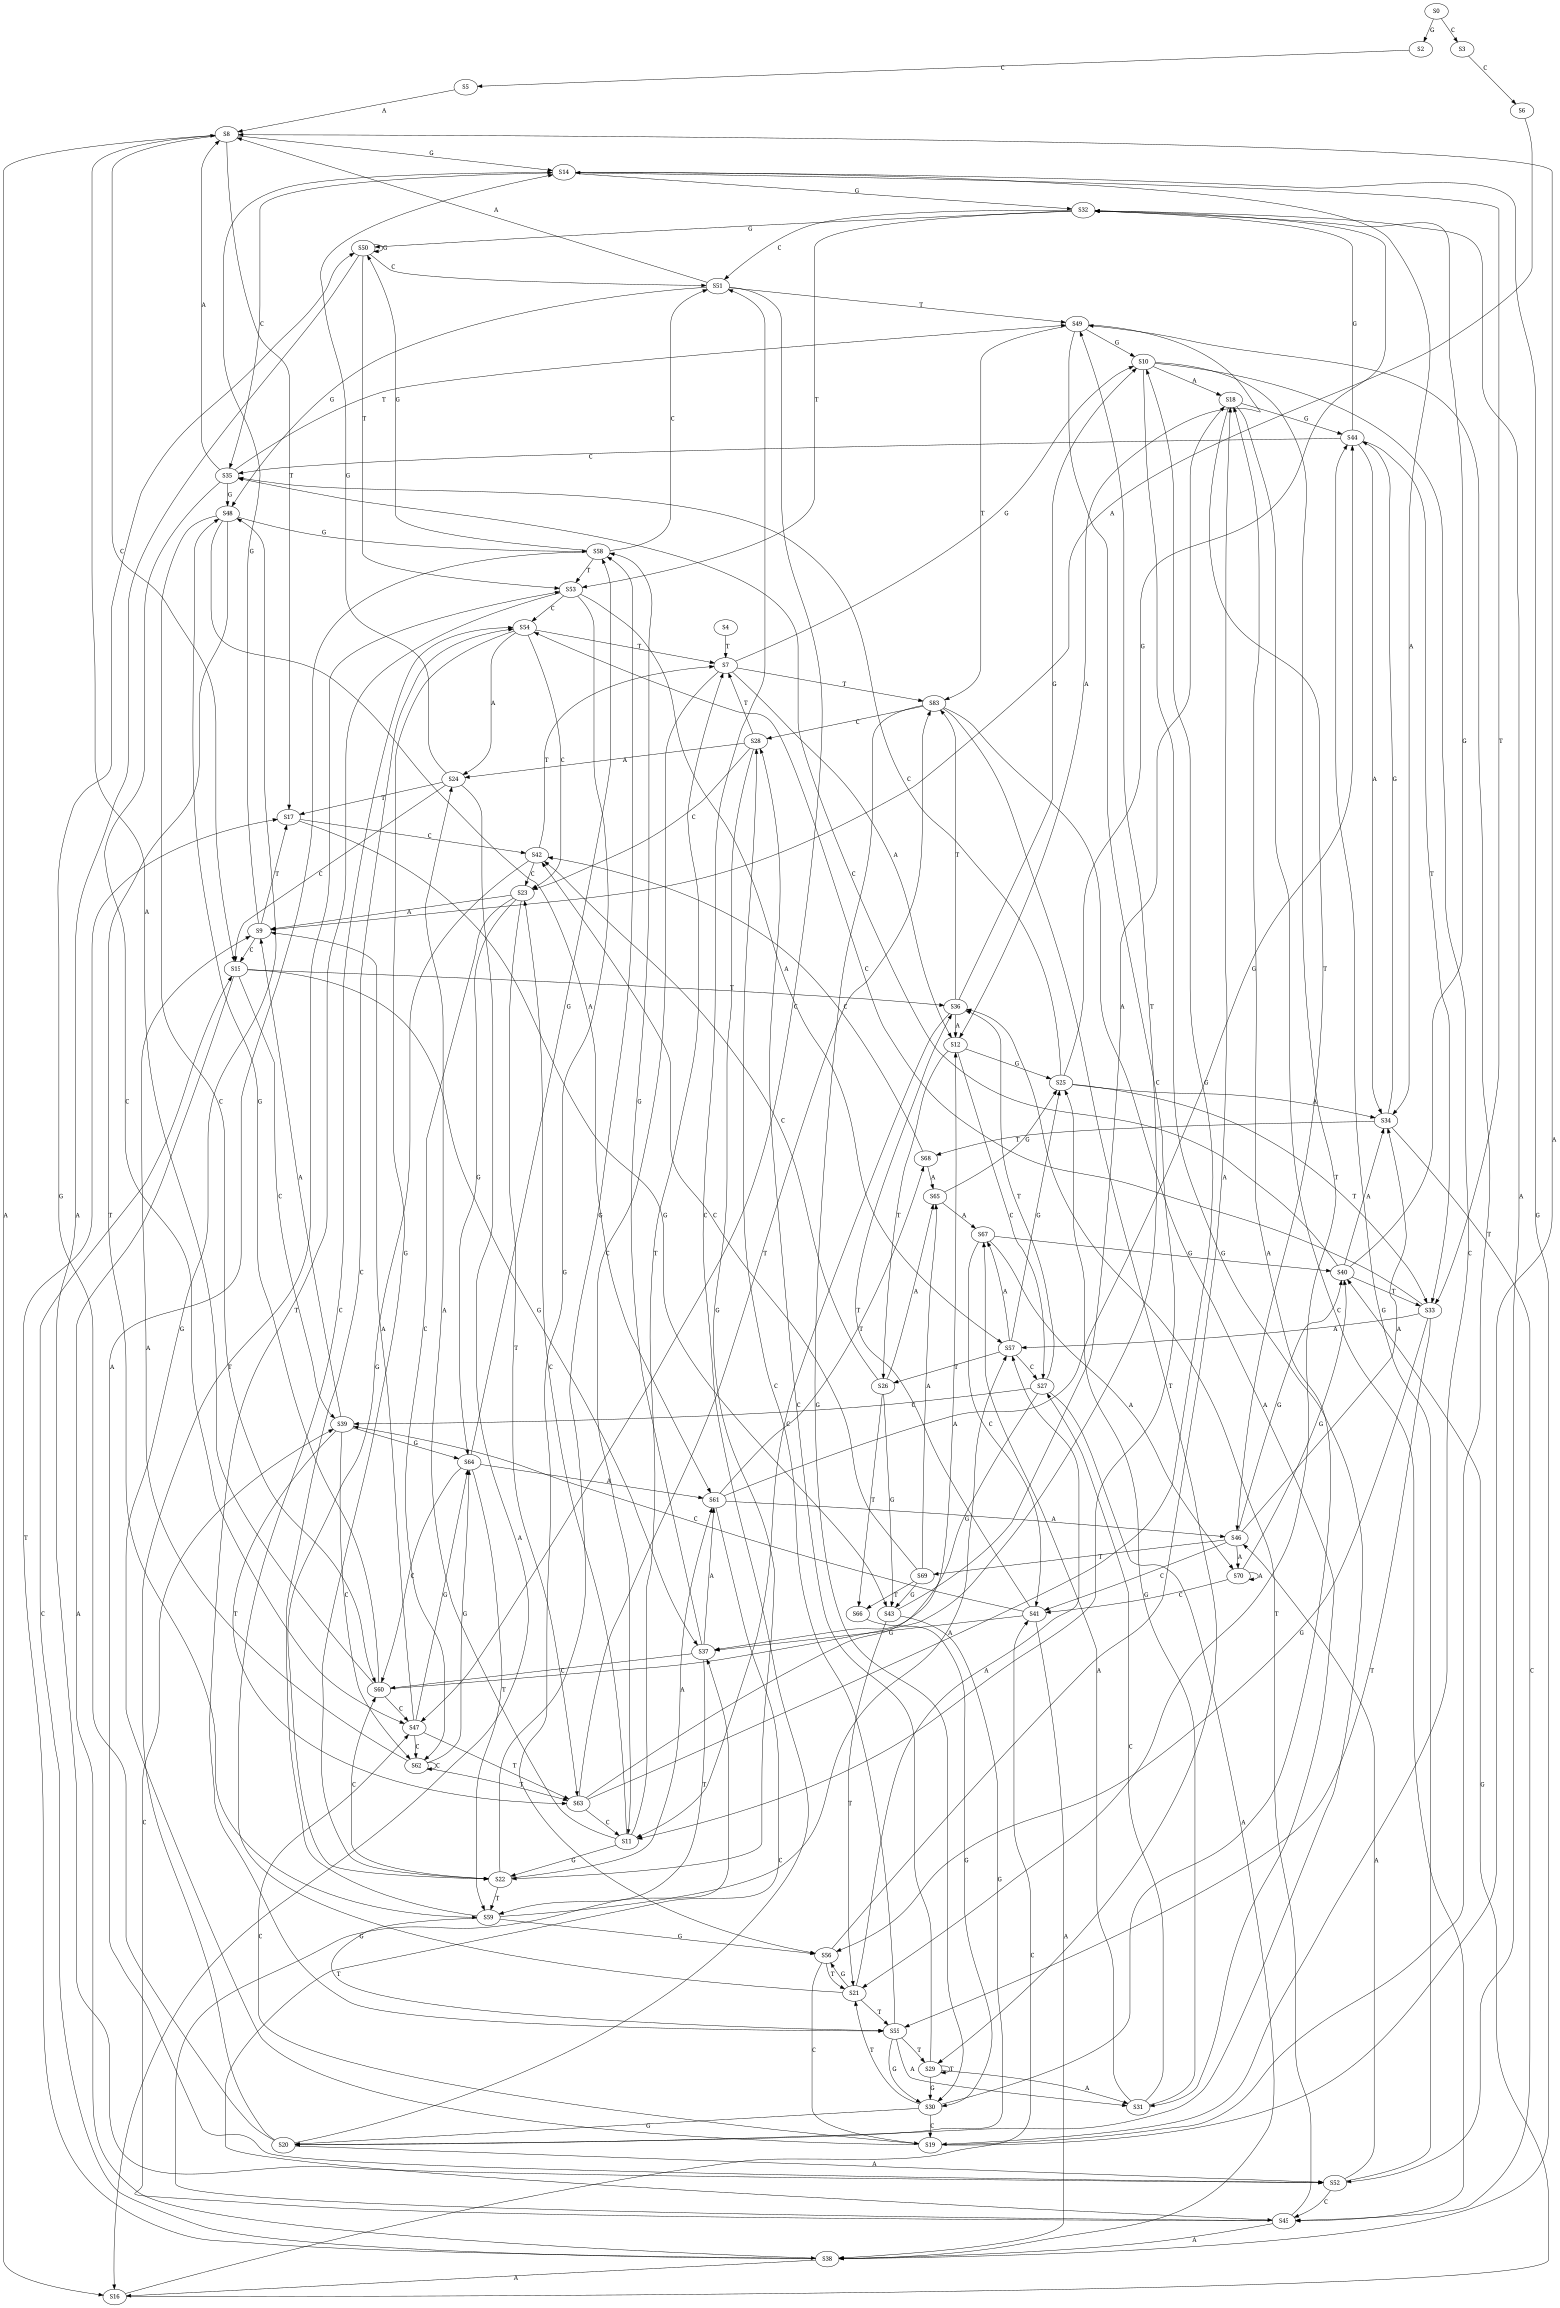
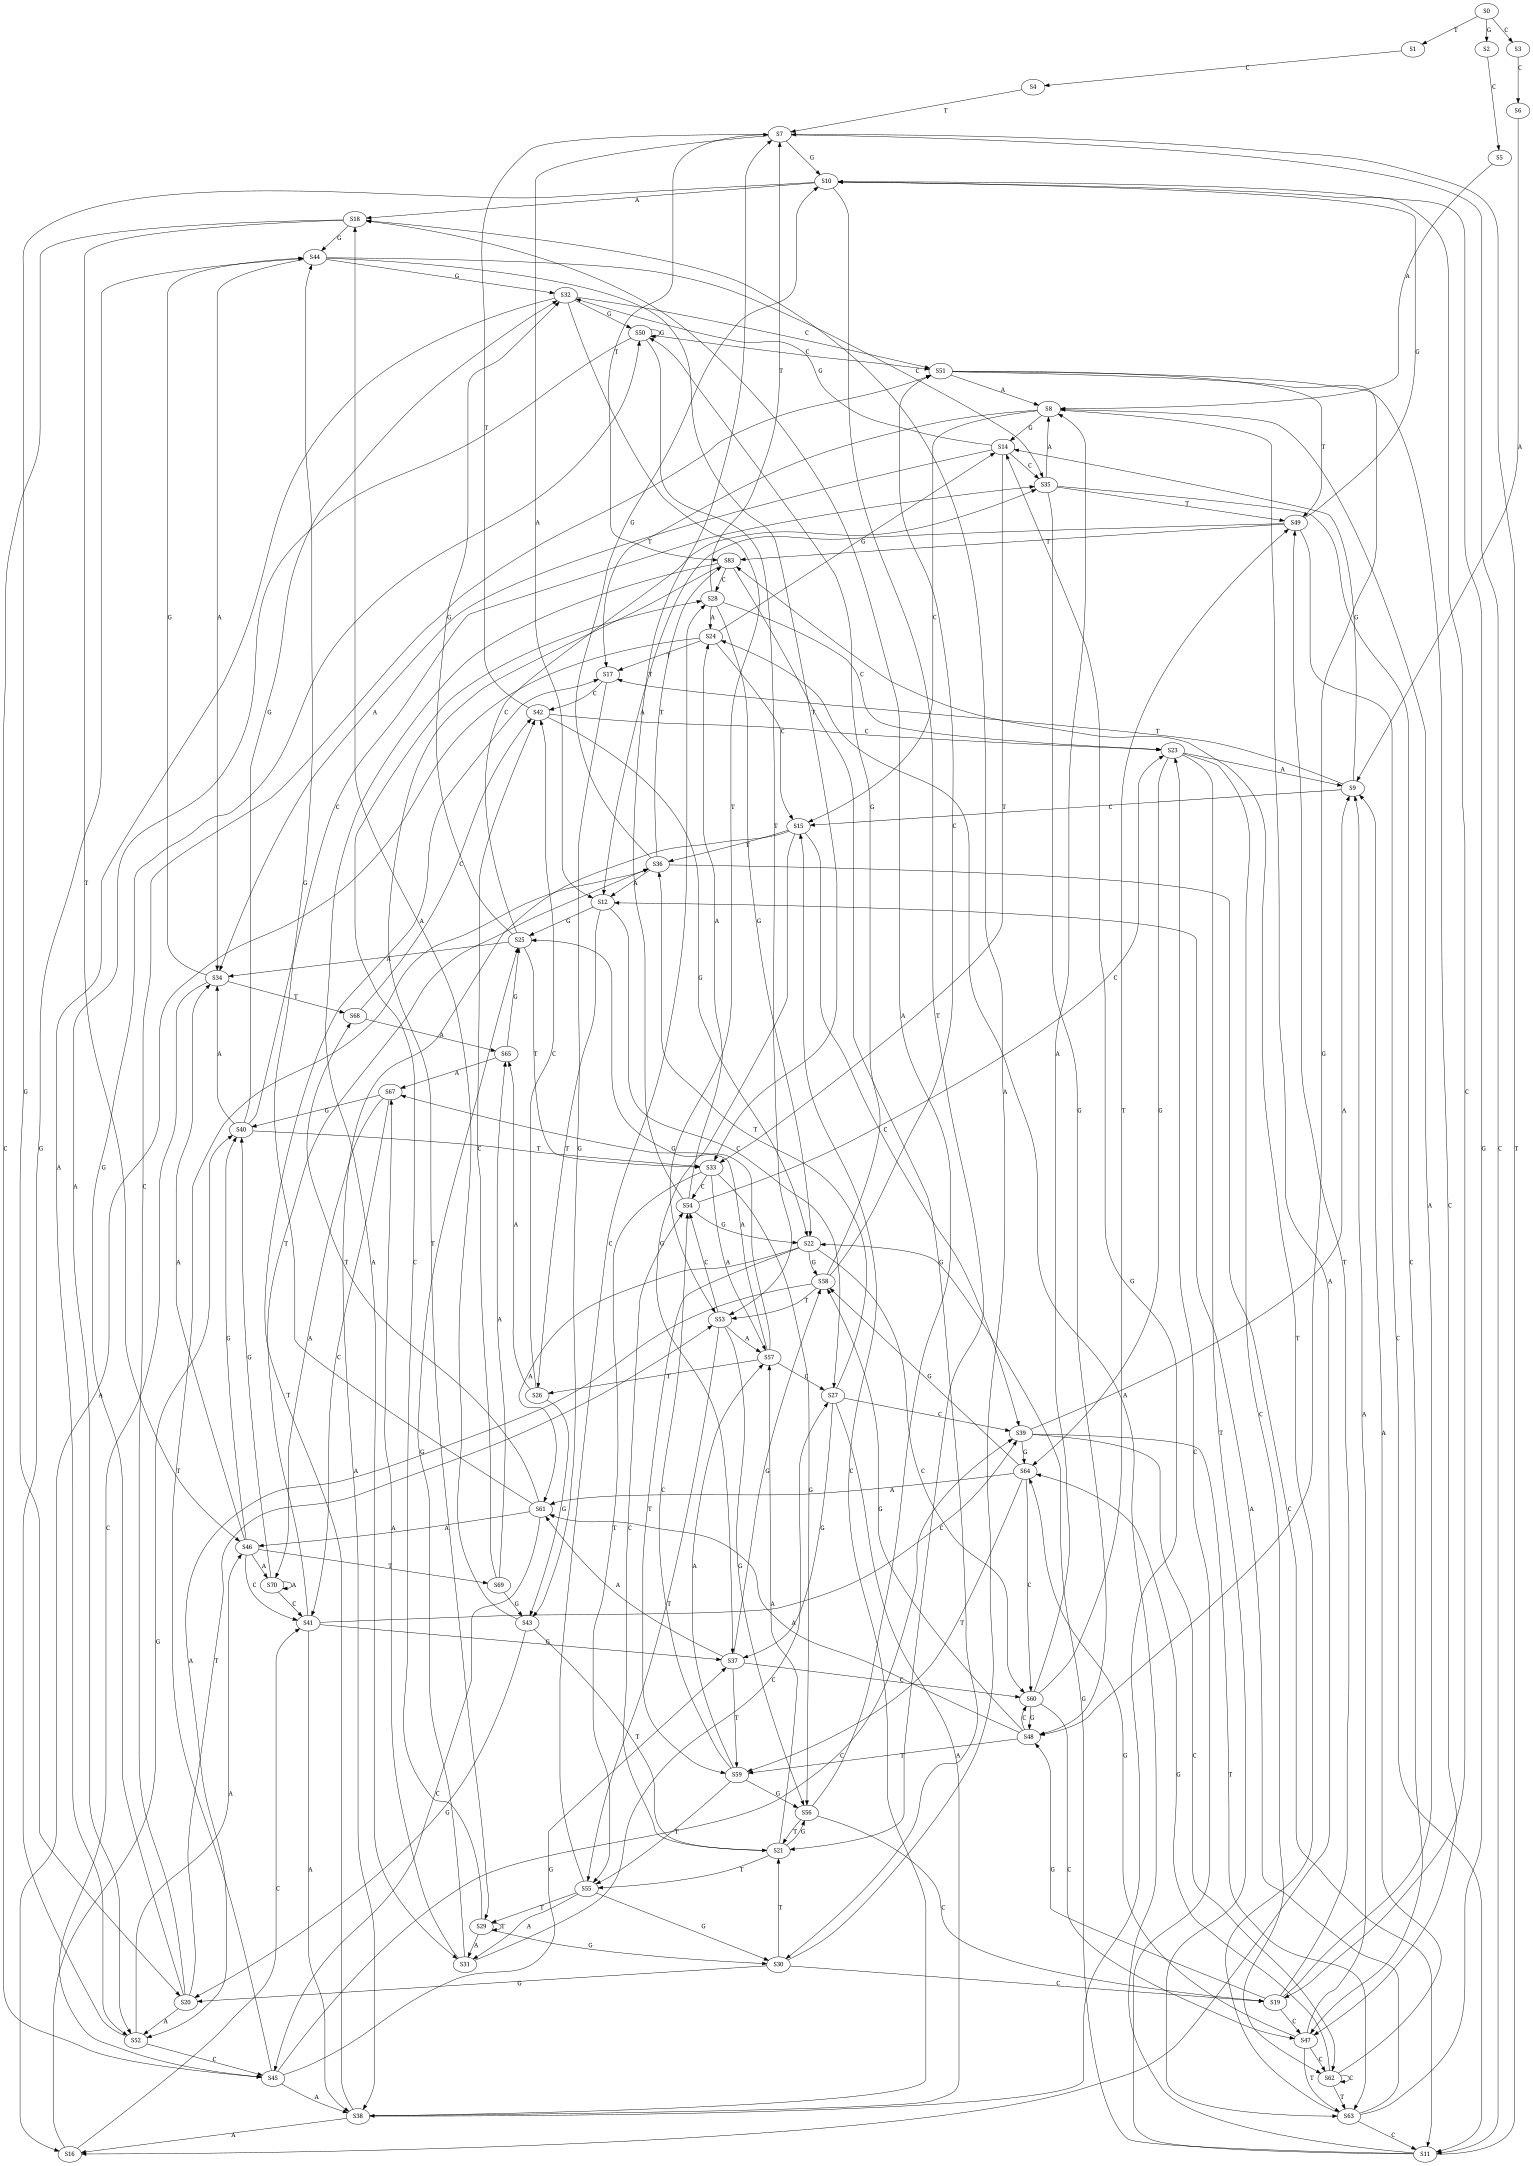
none -> (1413, 49)
(858, 1614) -> none
